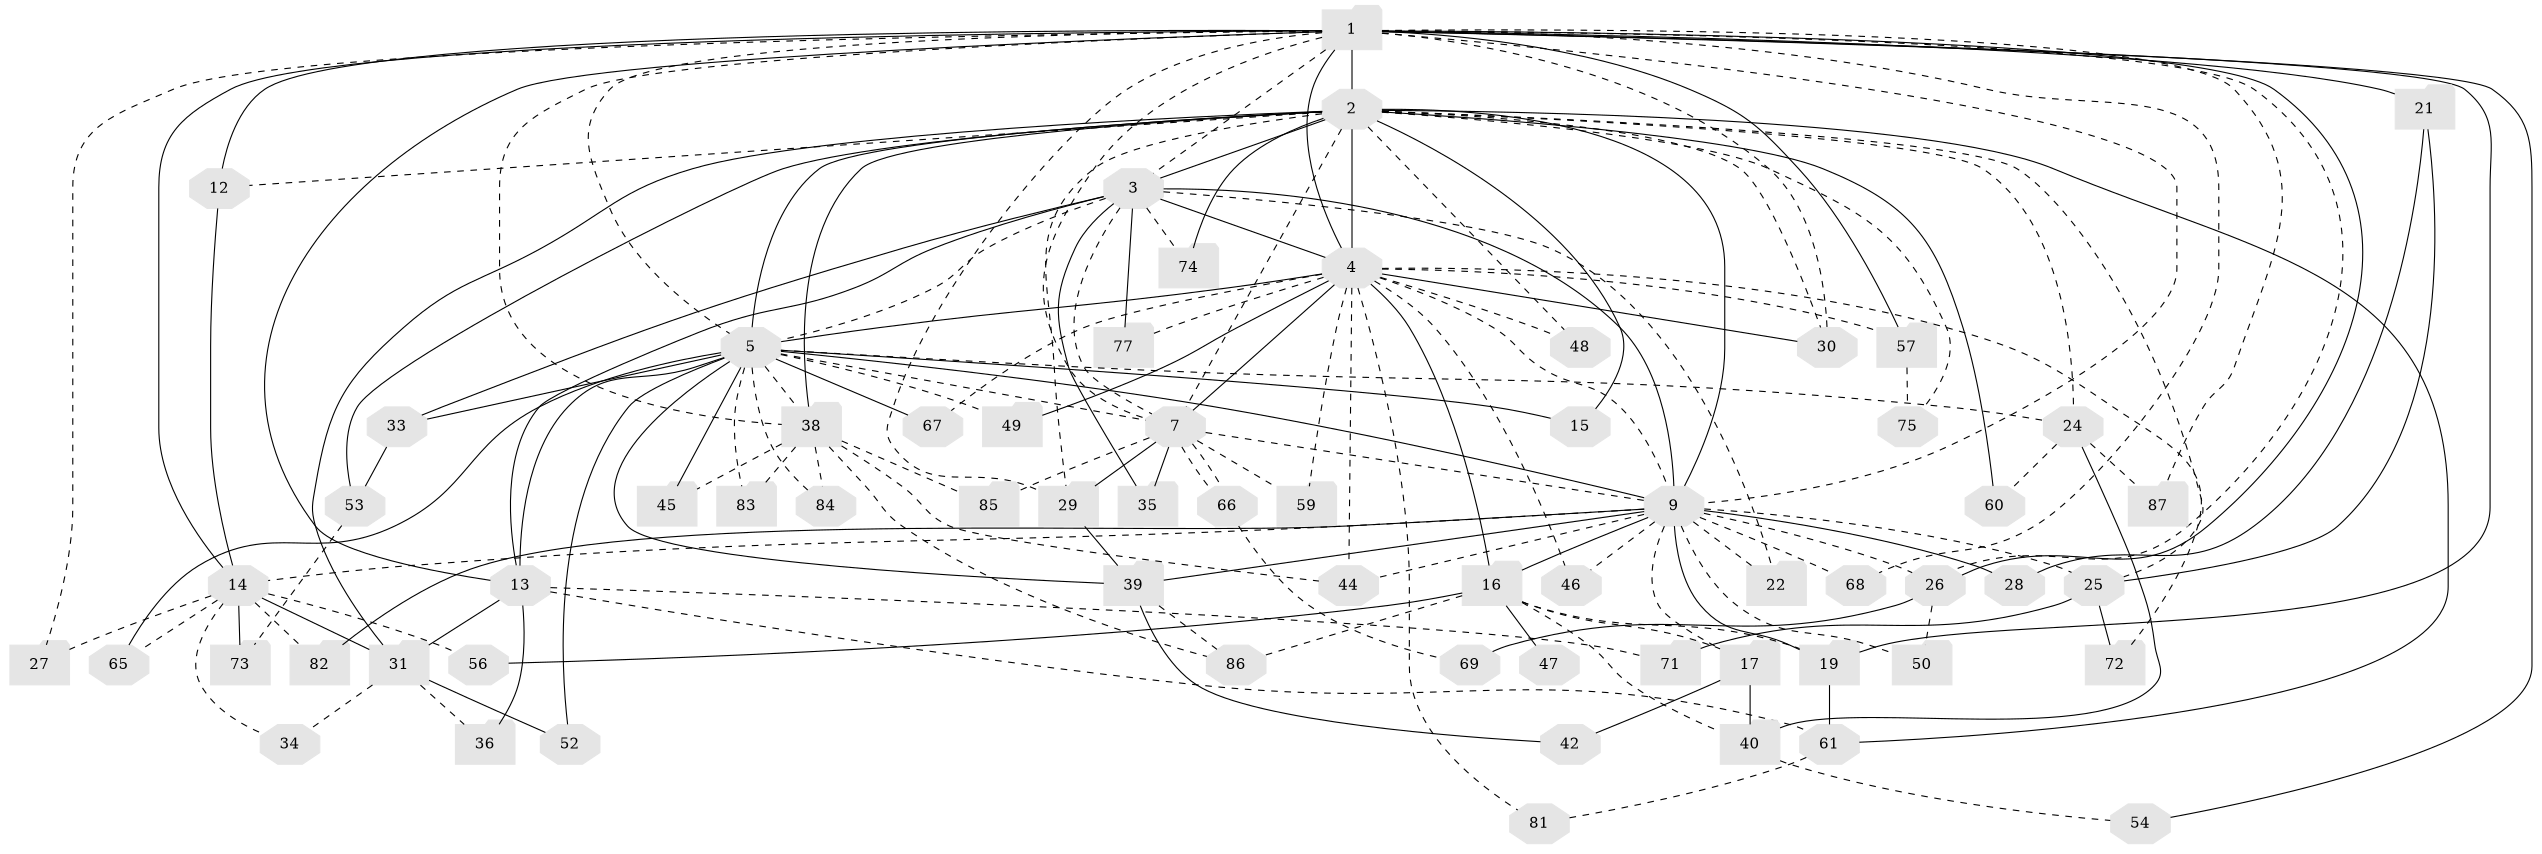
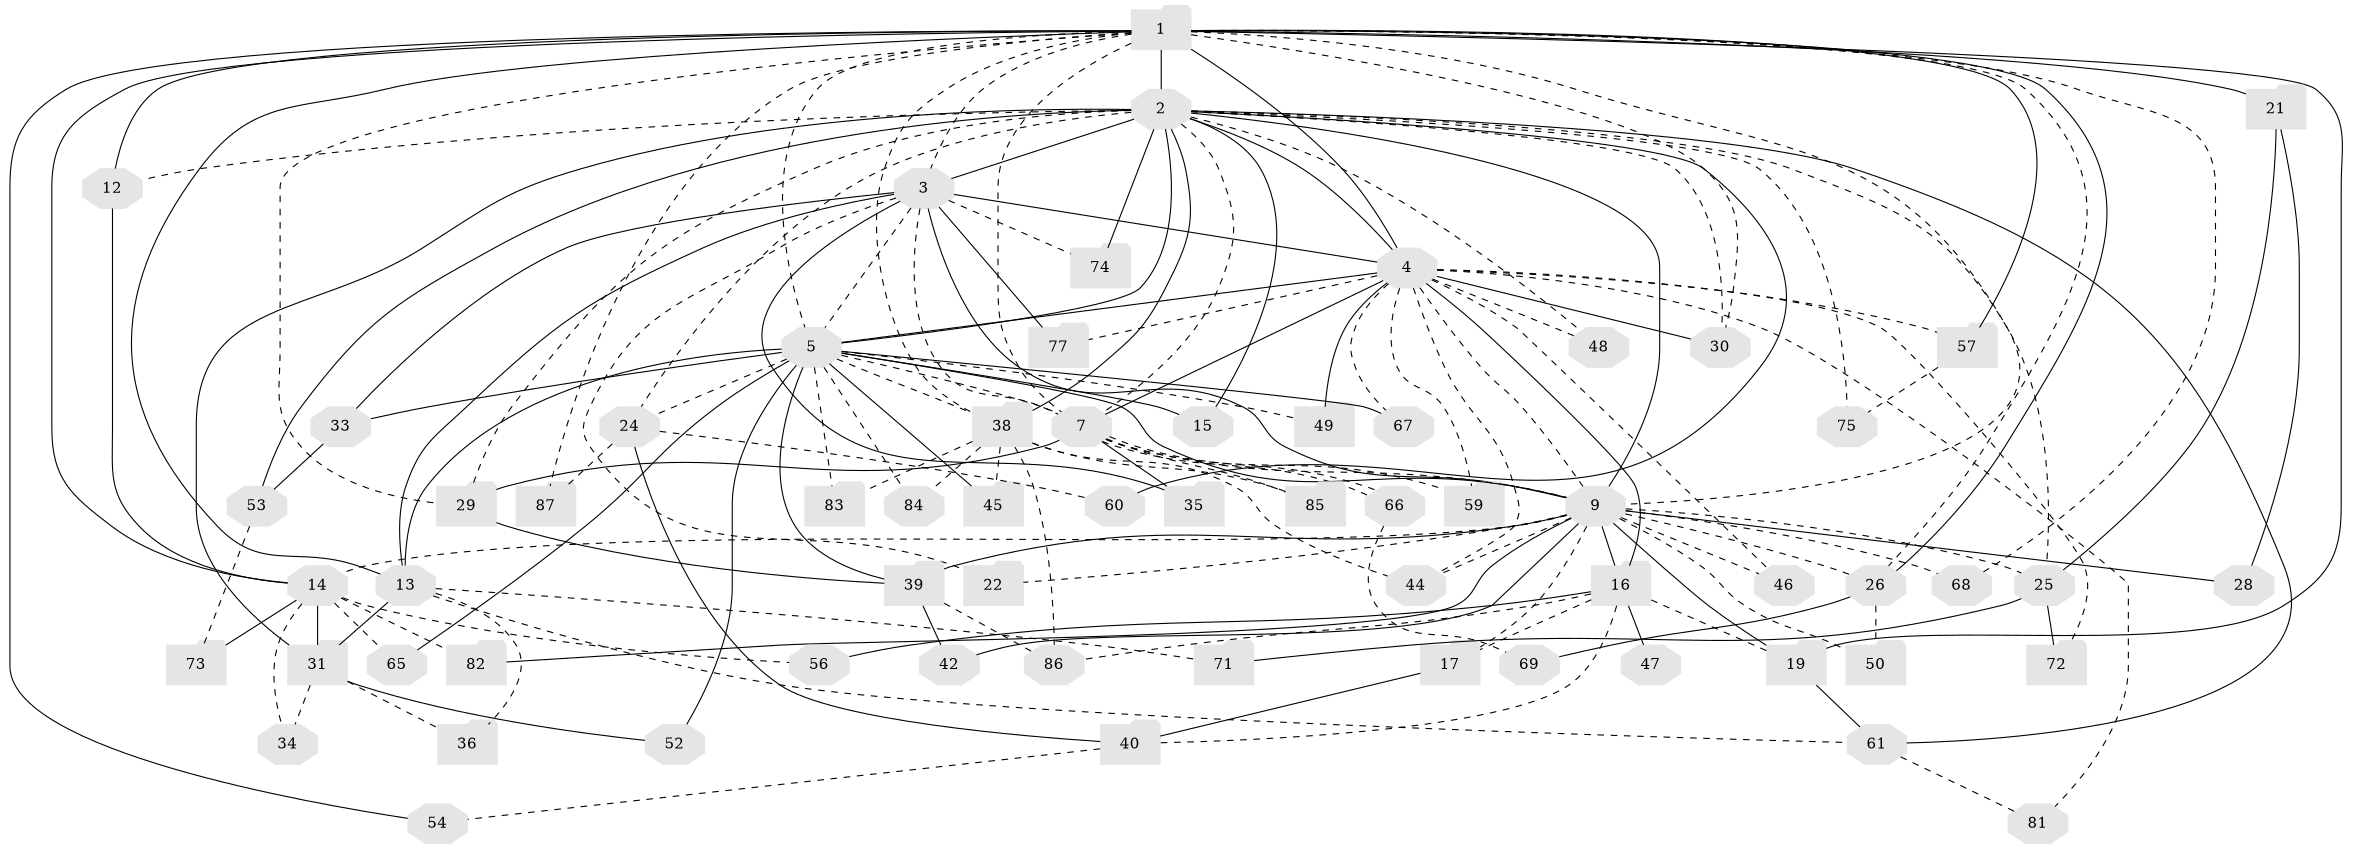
(40, 665) -> none
(521, 670) -> (514, 642)
(1655, 709) -> (1294, 633)
